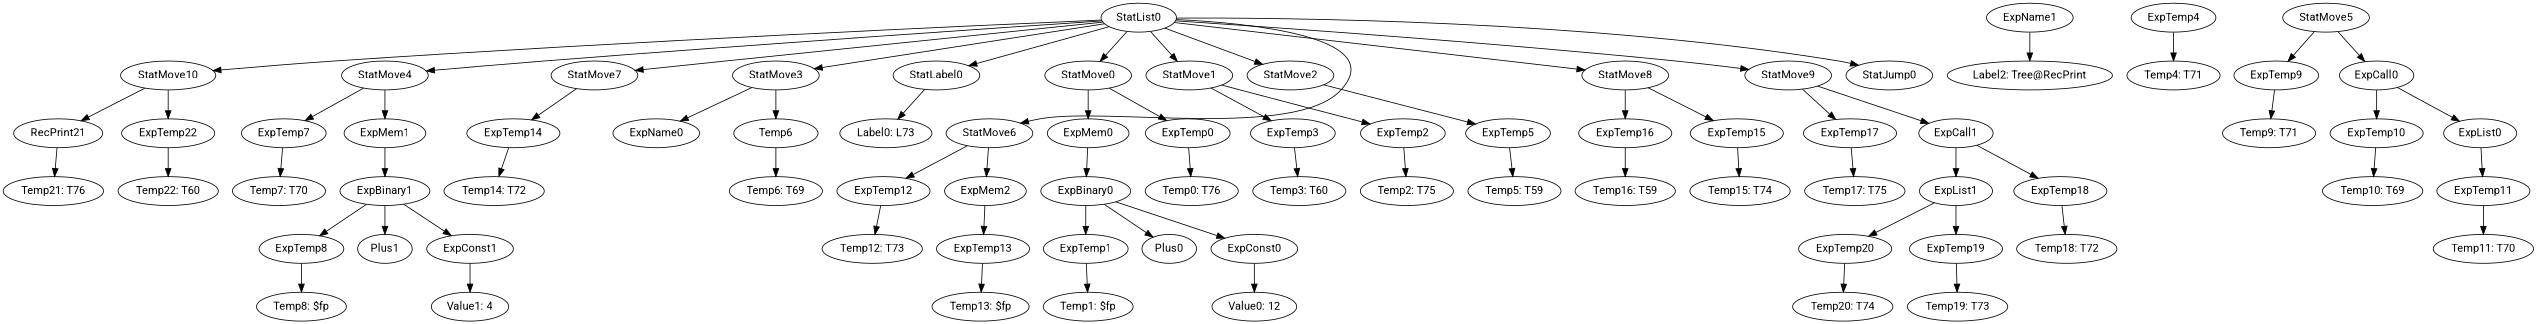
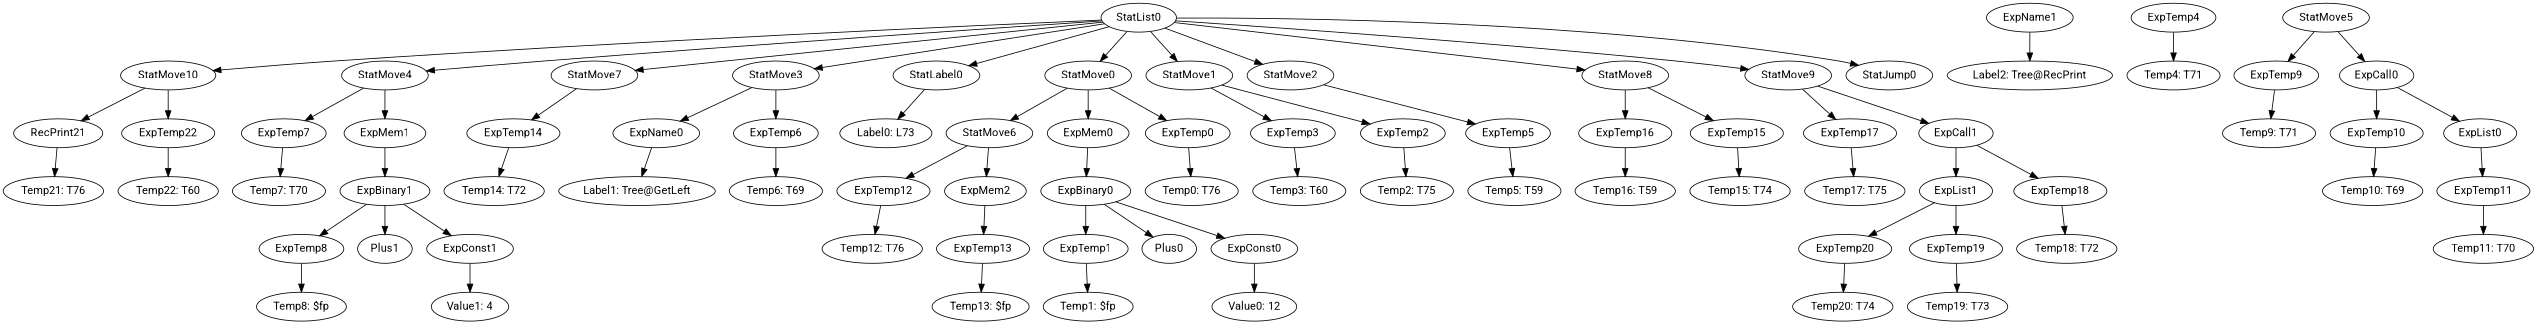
(1293, 111) -> (1042, 102)
(776, 133) -> (776, 133)
none -> (637, 191)
(872, 249) -> (872, 249)
